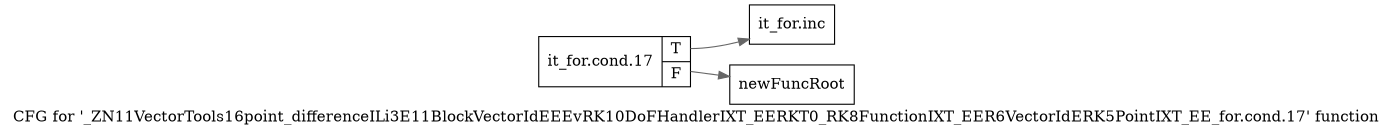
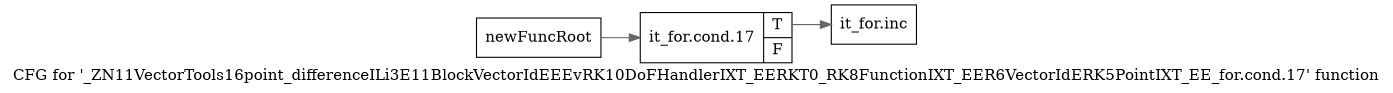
(704, 73) -> (615, 38)
